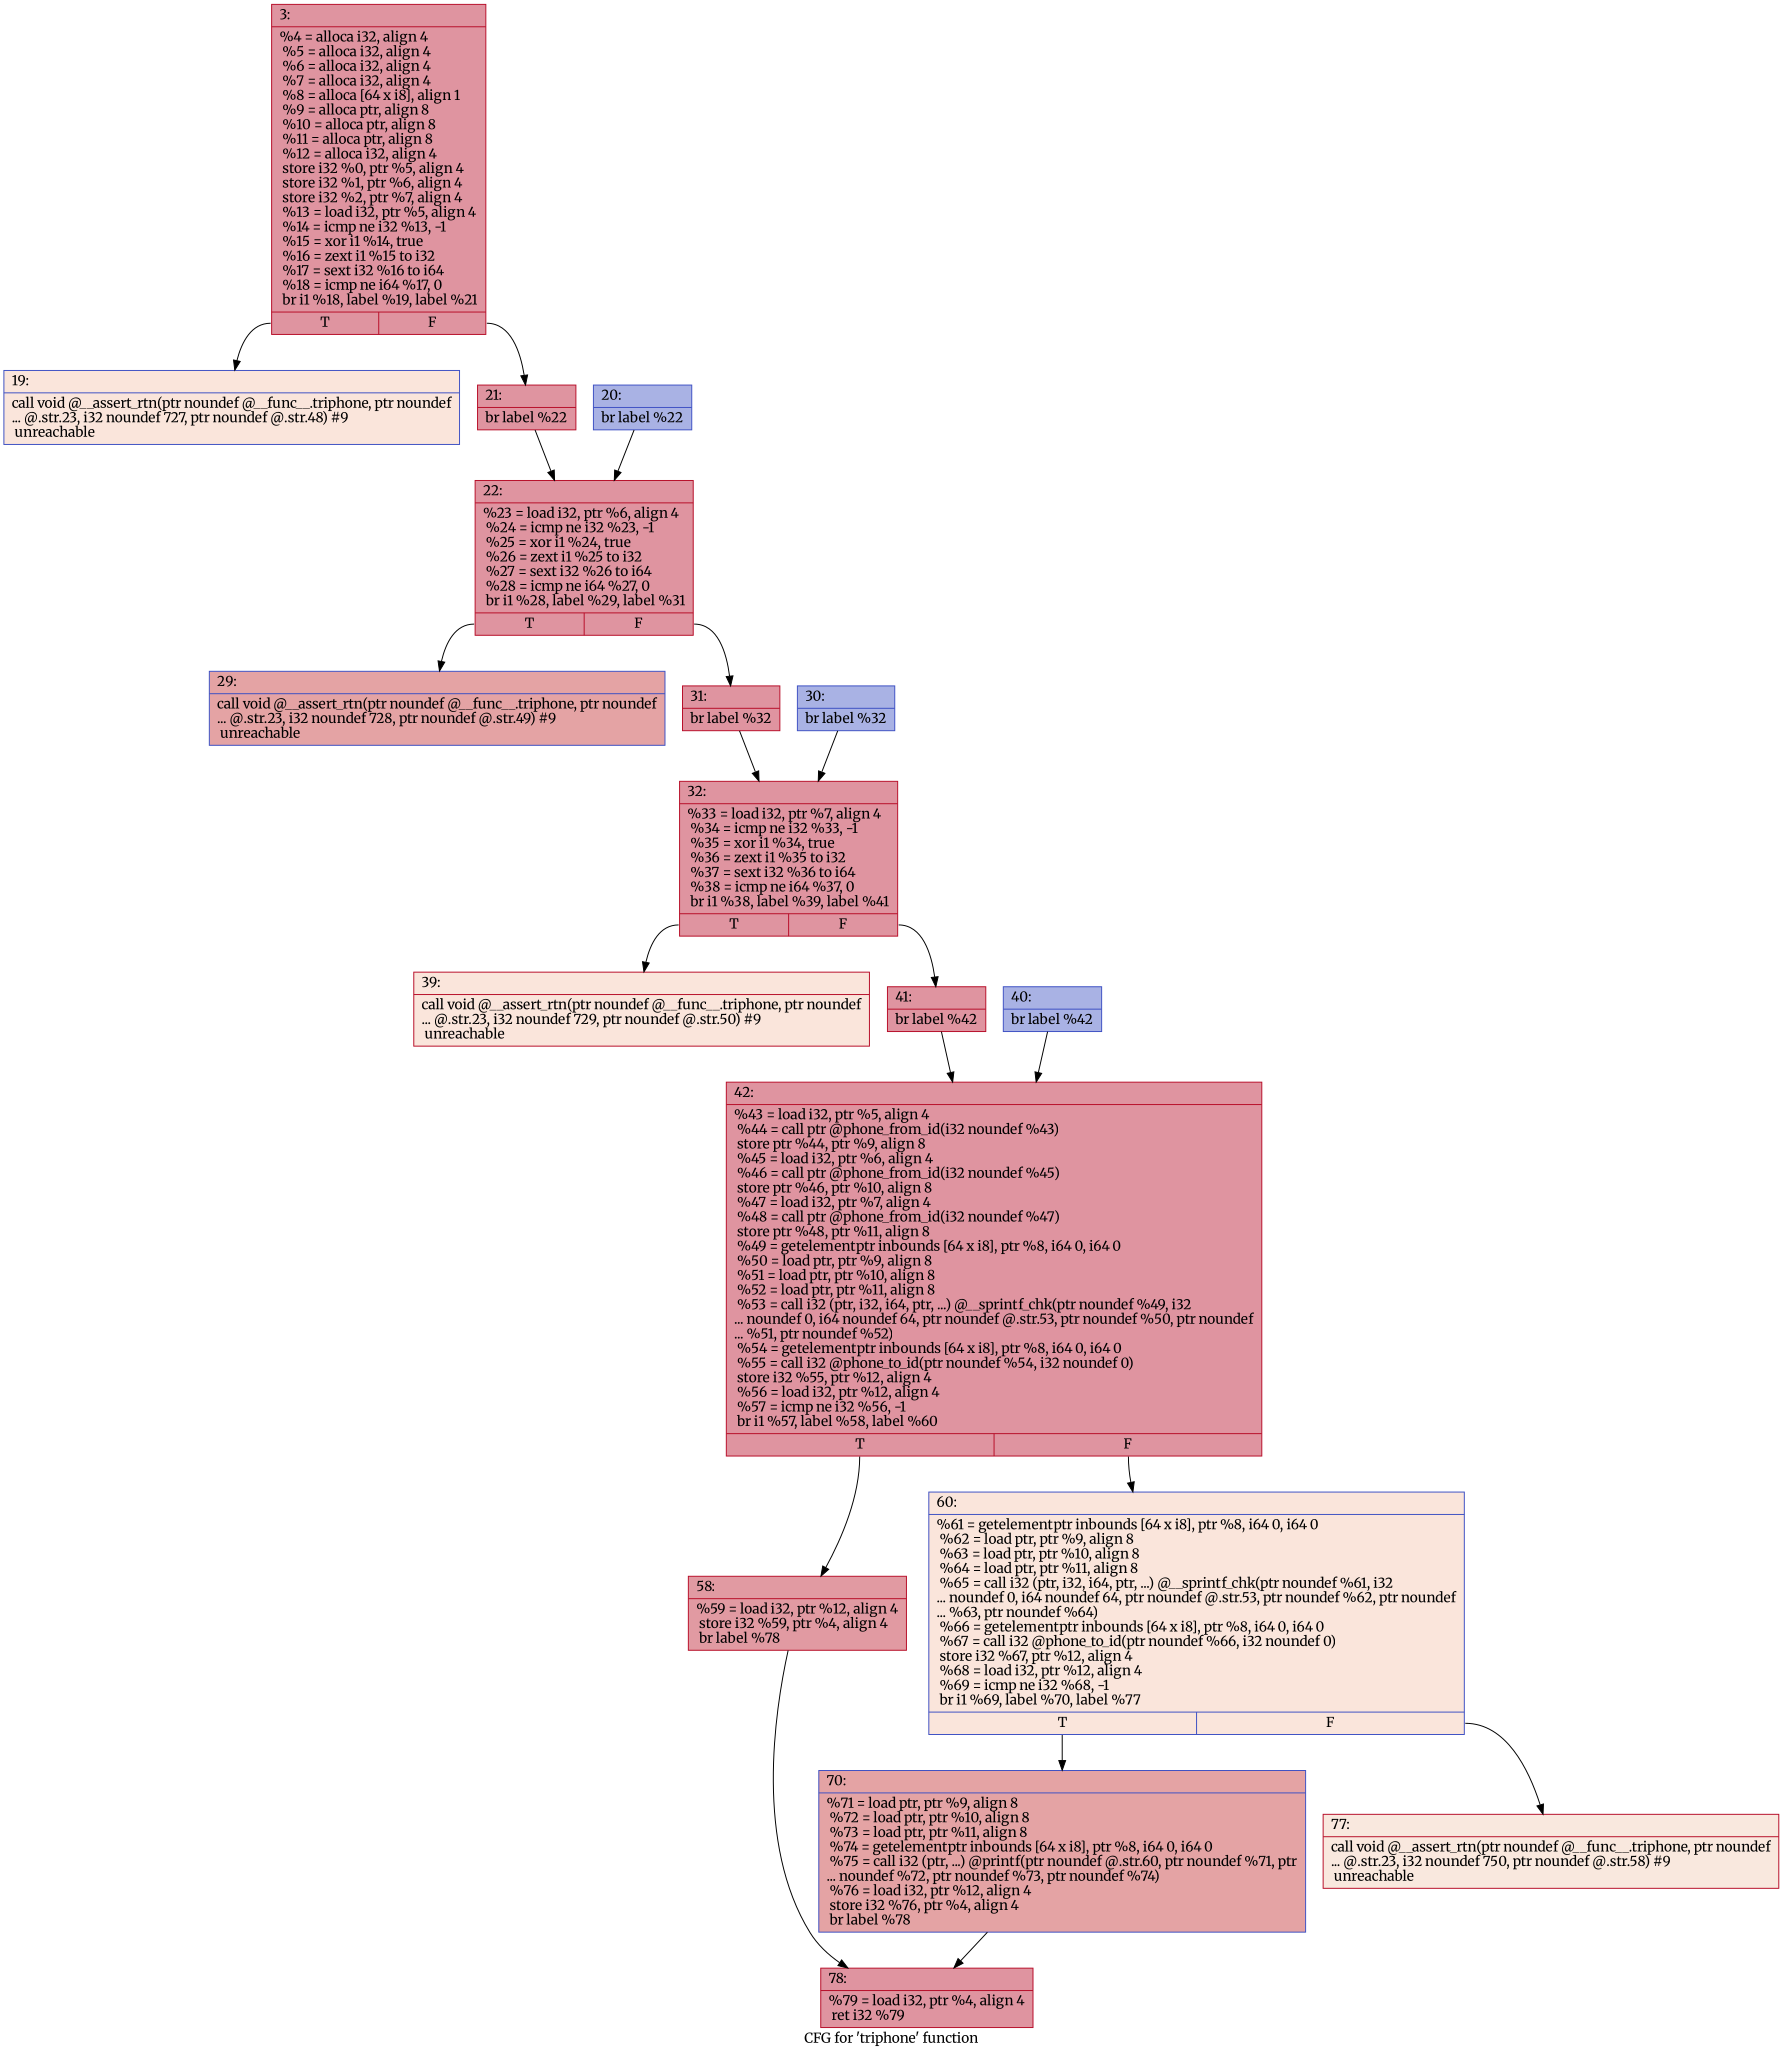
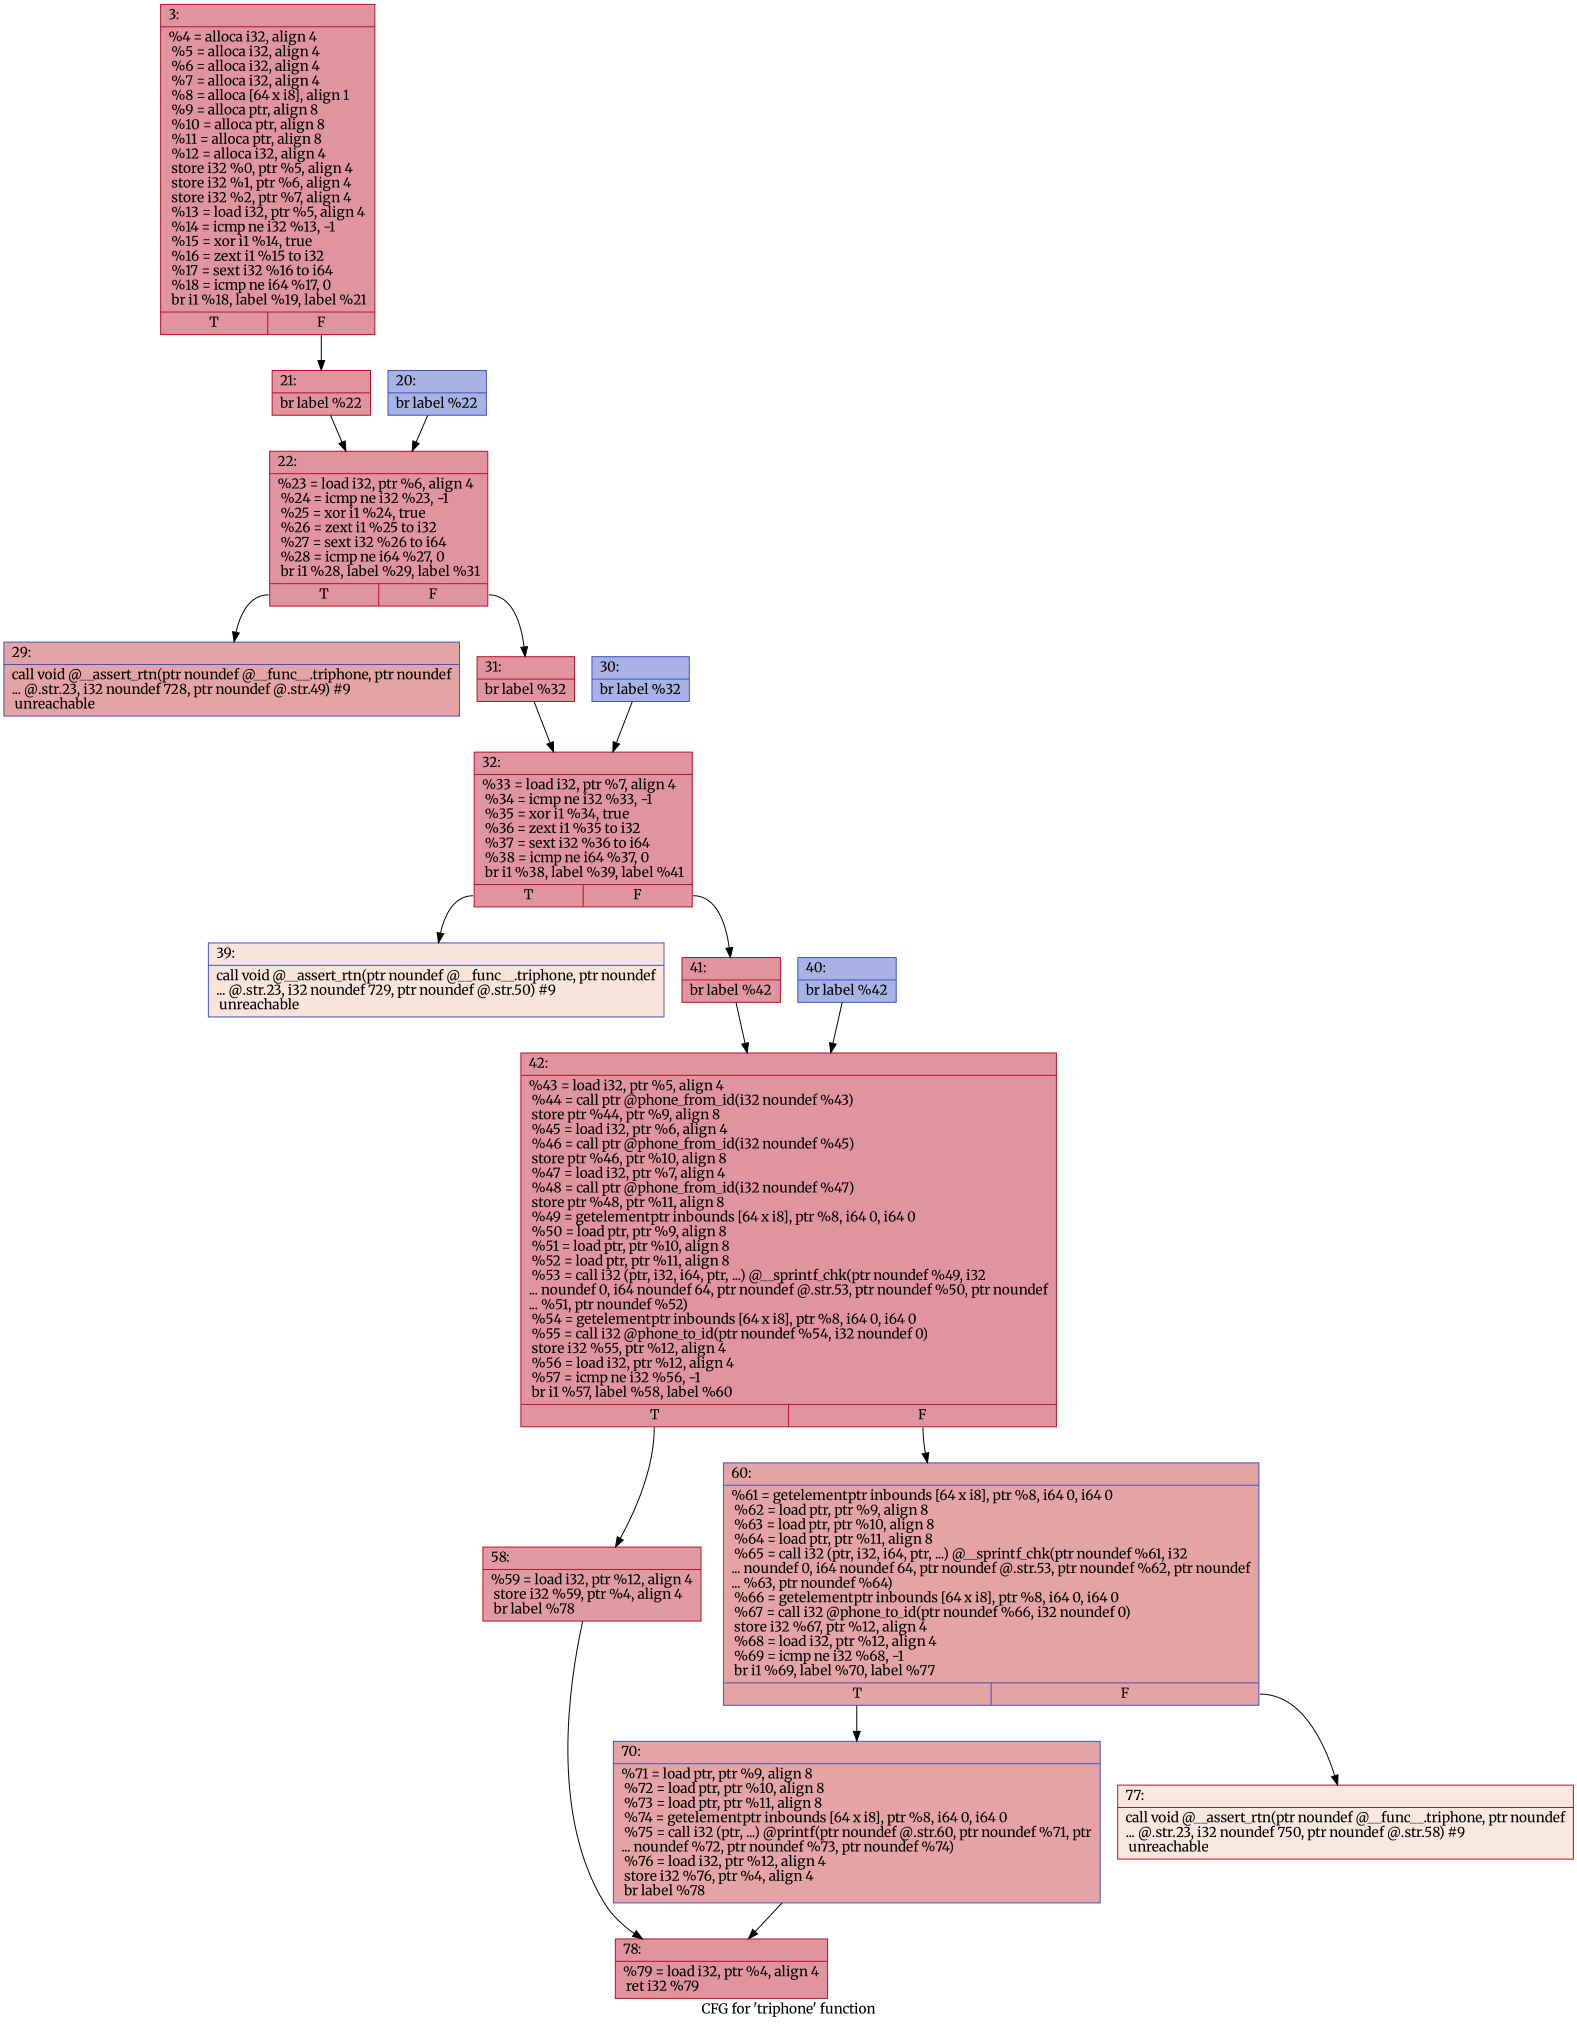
(232, 407) -> none
(642, 1009) -> (436, 980)
(1197, 1613) -> (991, 1584)
